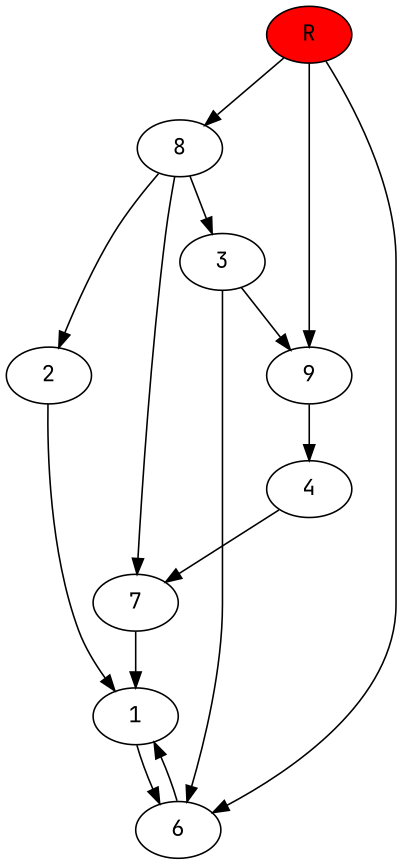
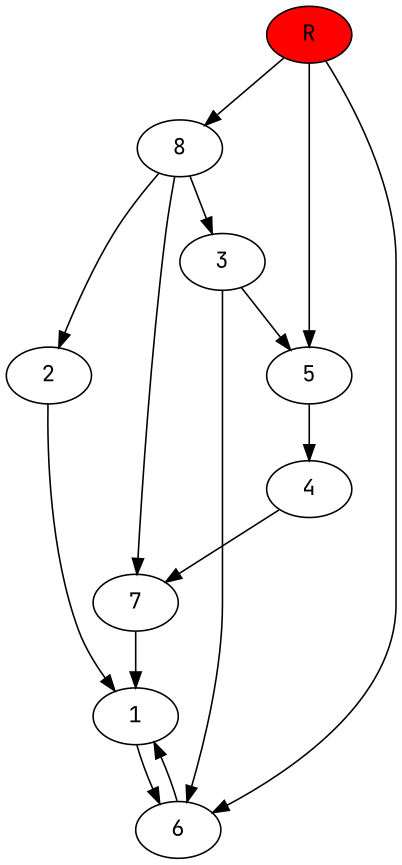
(309, 376) -> (309, 376)
